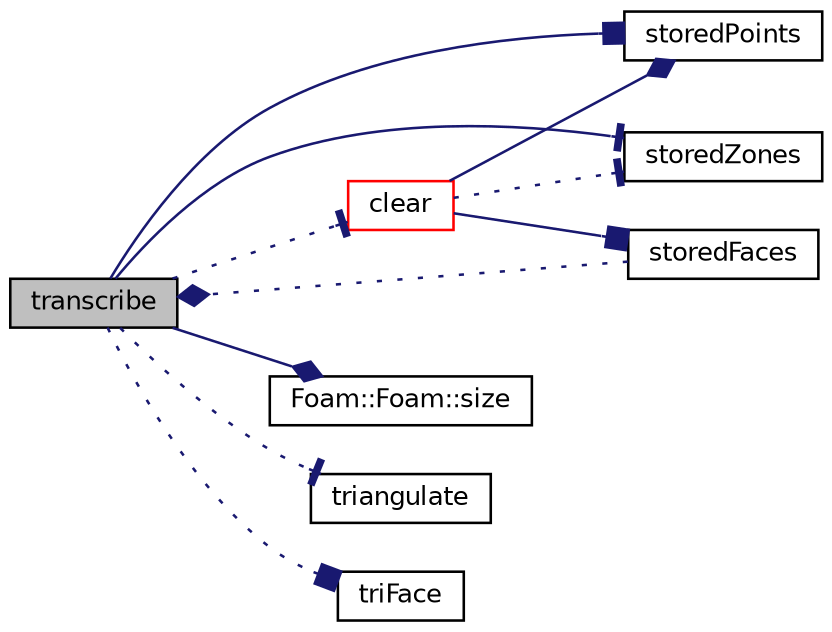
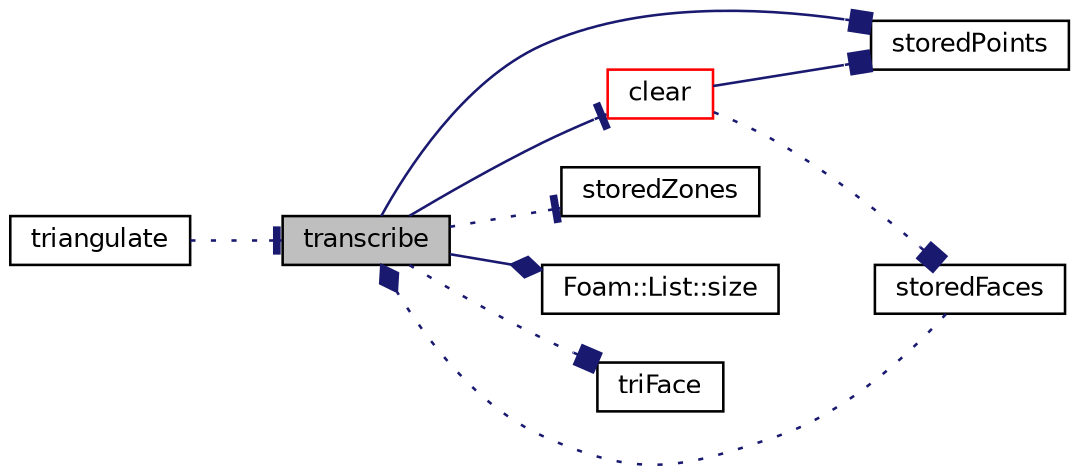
(573, 115) -> (779, 76)
(340, 138) -> (499, 219)
(532, 186) -> none
(527, 225) -> (822, 171)
(254, 252) -> (500, 165)
(401, 401) -> (660, 289)
(208, 407) -> (230, 240)
